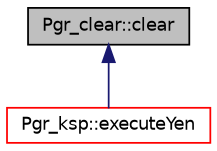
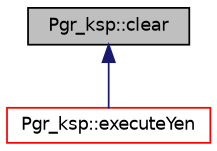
(109, 26) -> (109, 26)
